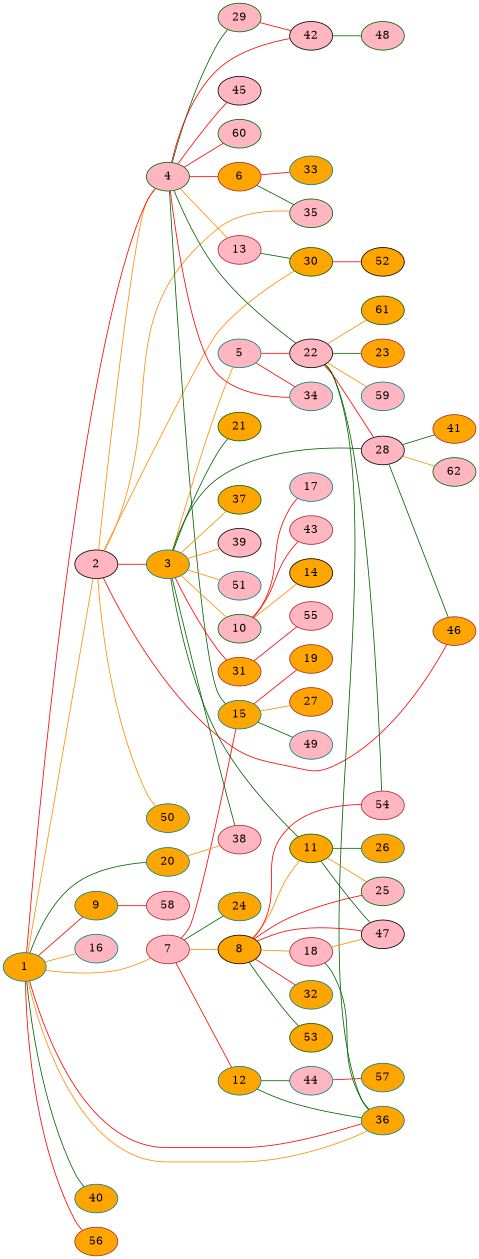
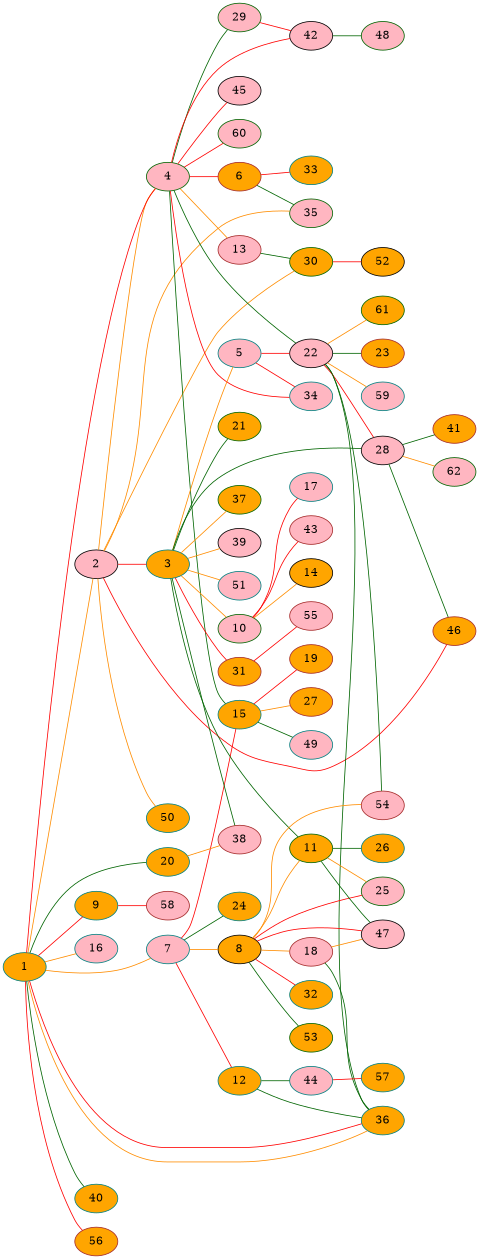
(277, 845) -> (277, 845)
(168, 949) -> (168, 949)
